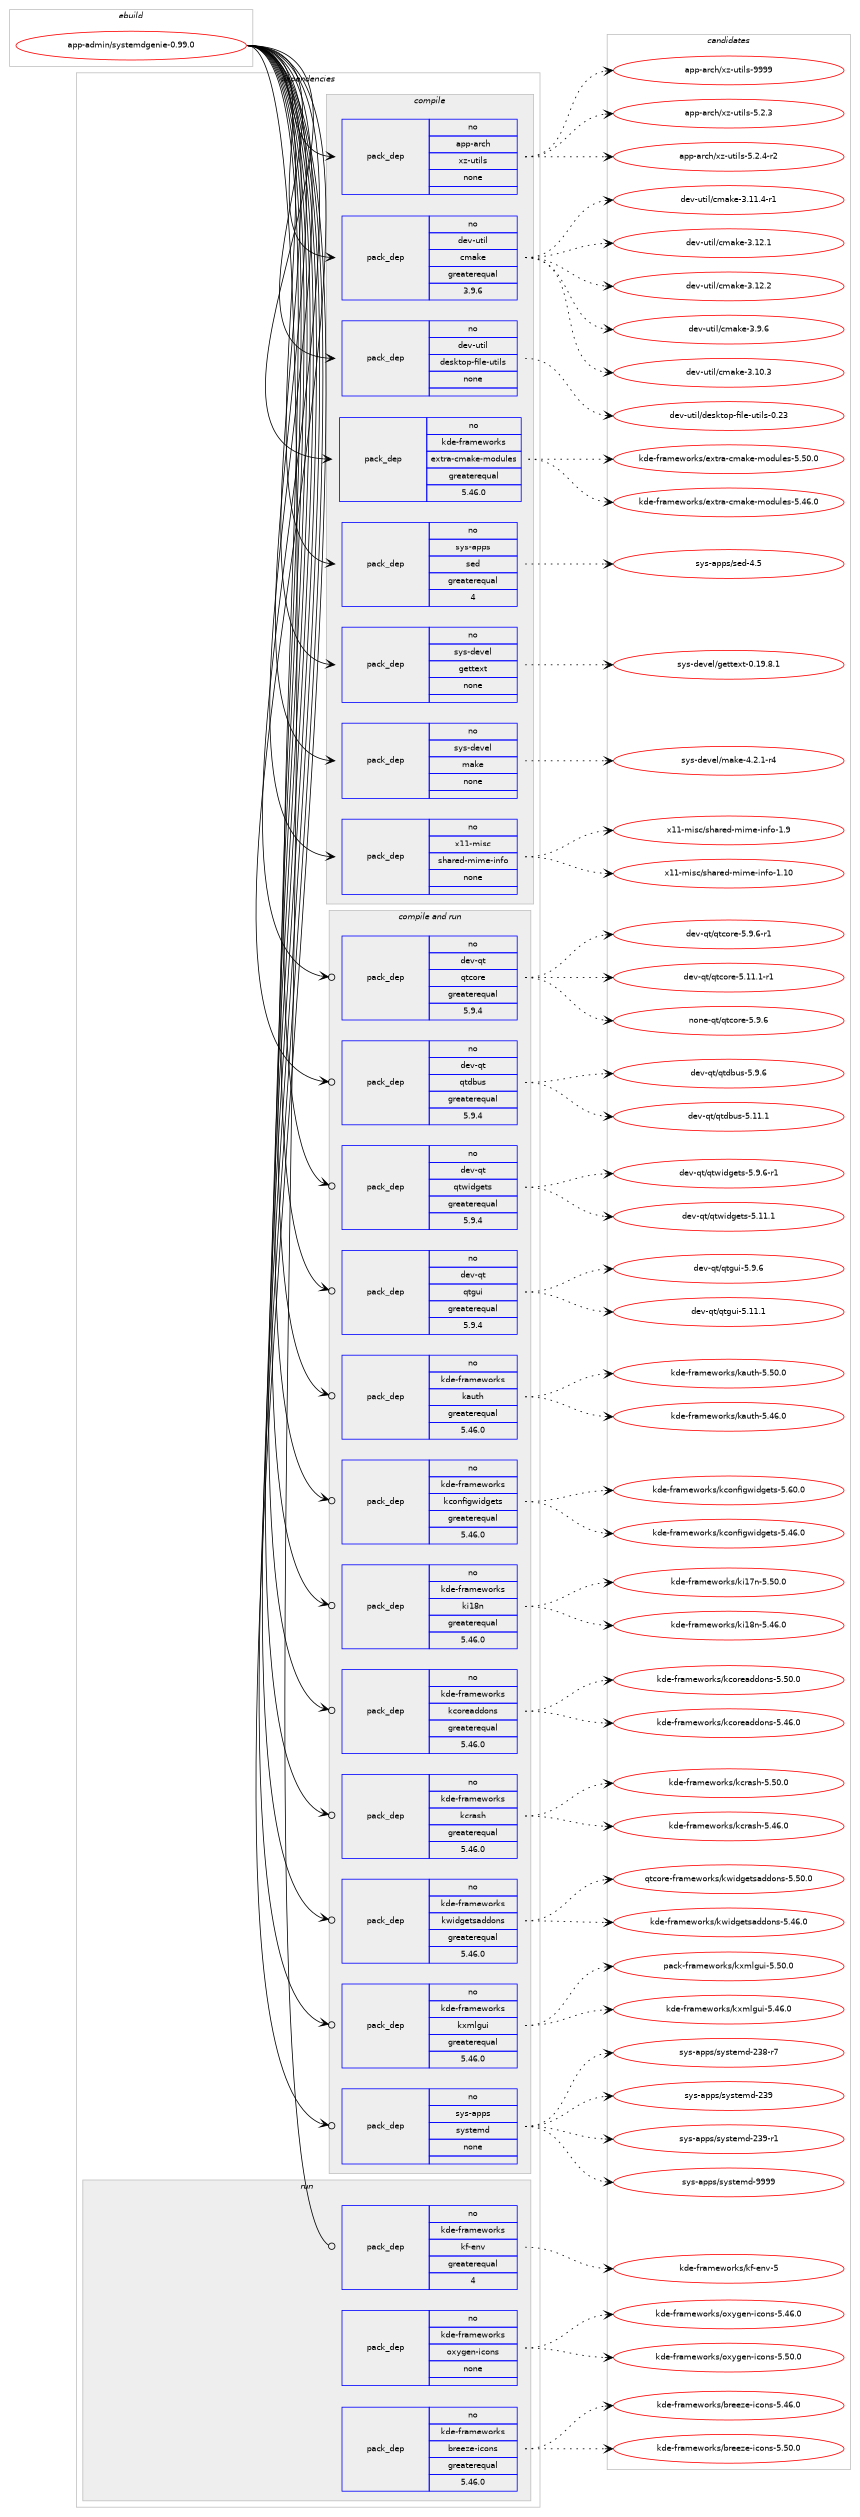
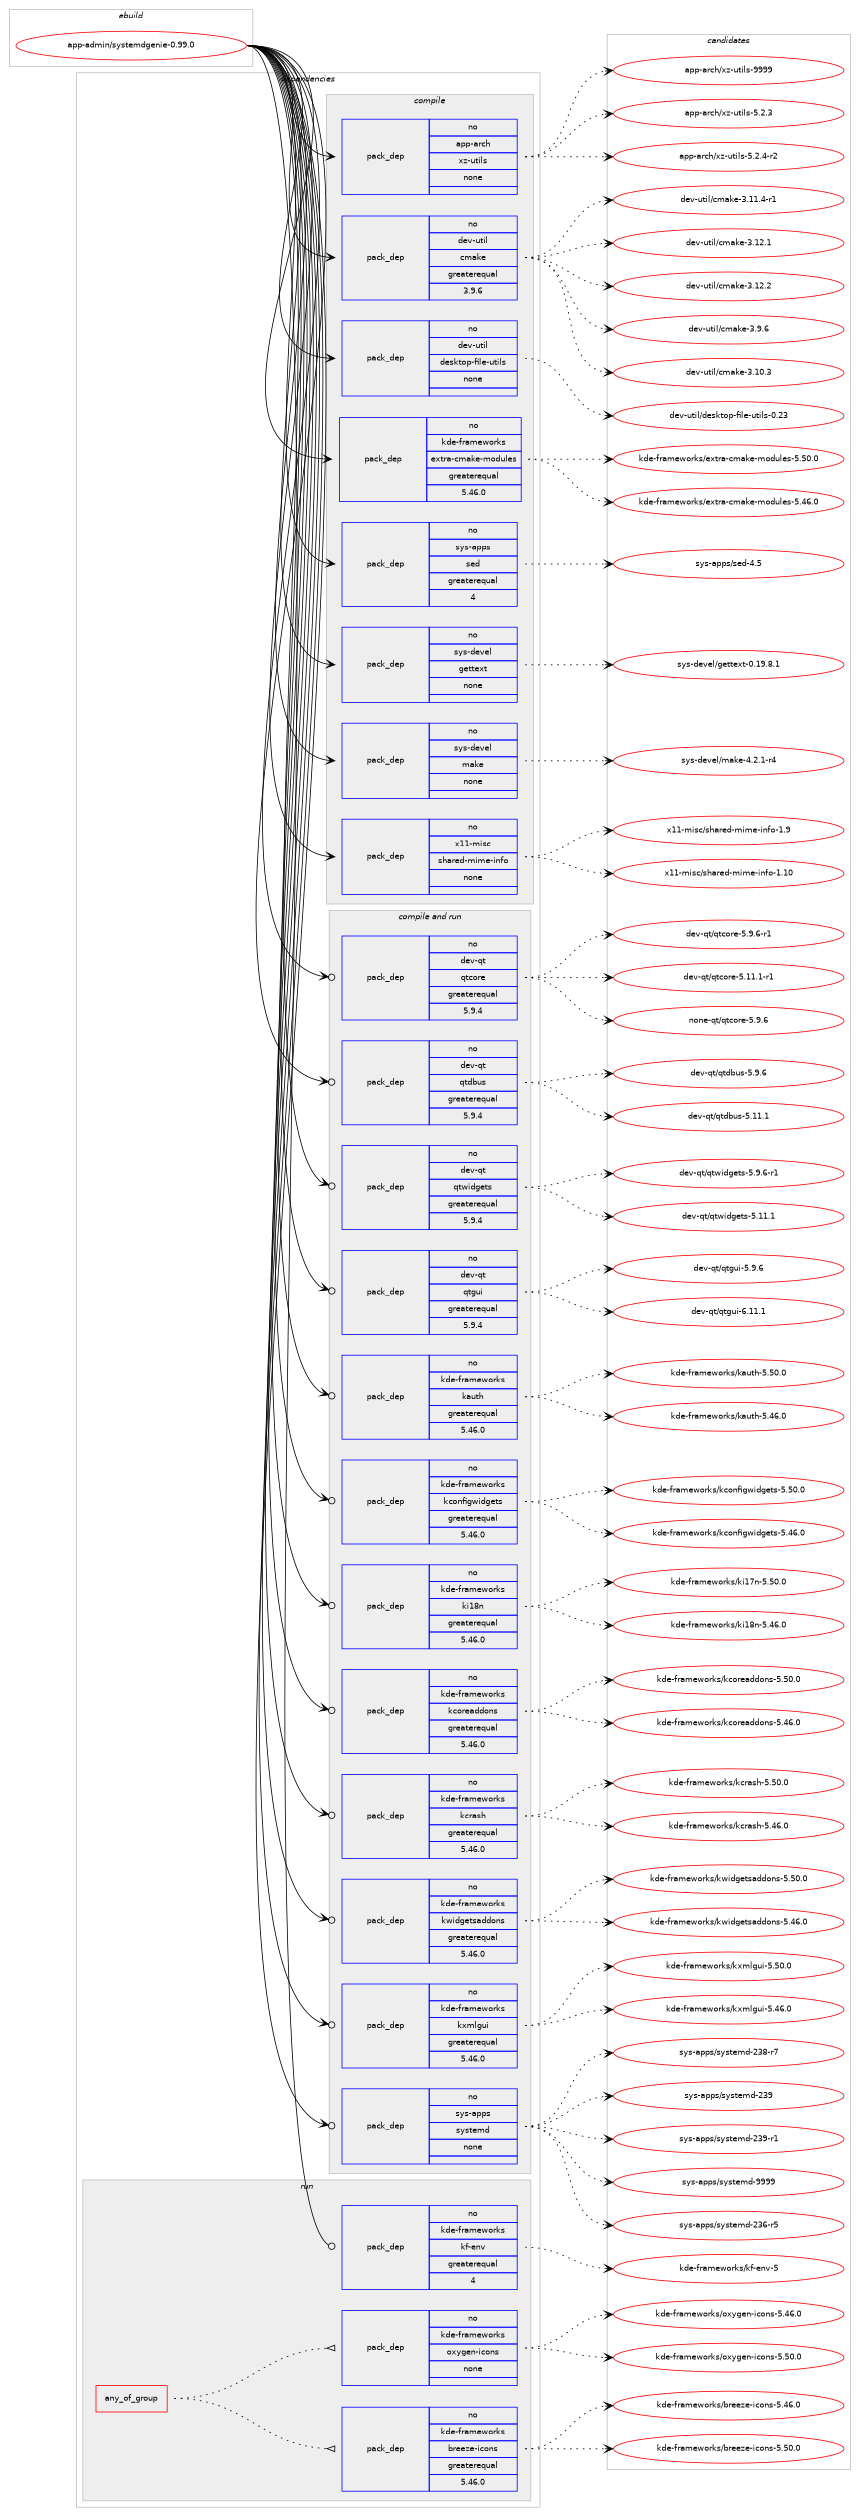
(729, 1312) -> (729, 1312)
(729, 1490) -> (729, 1490)
(729, 1879) -> (729, 1879)
(729, 1966) -> (729, 1966)
none -> (729, 2226)
none -> (131, 2398)
